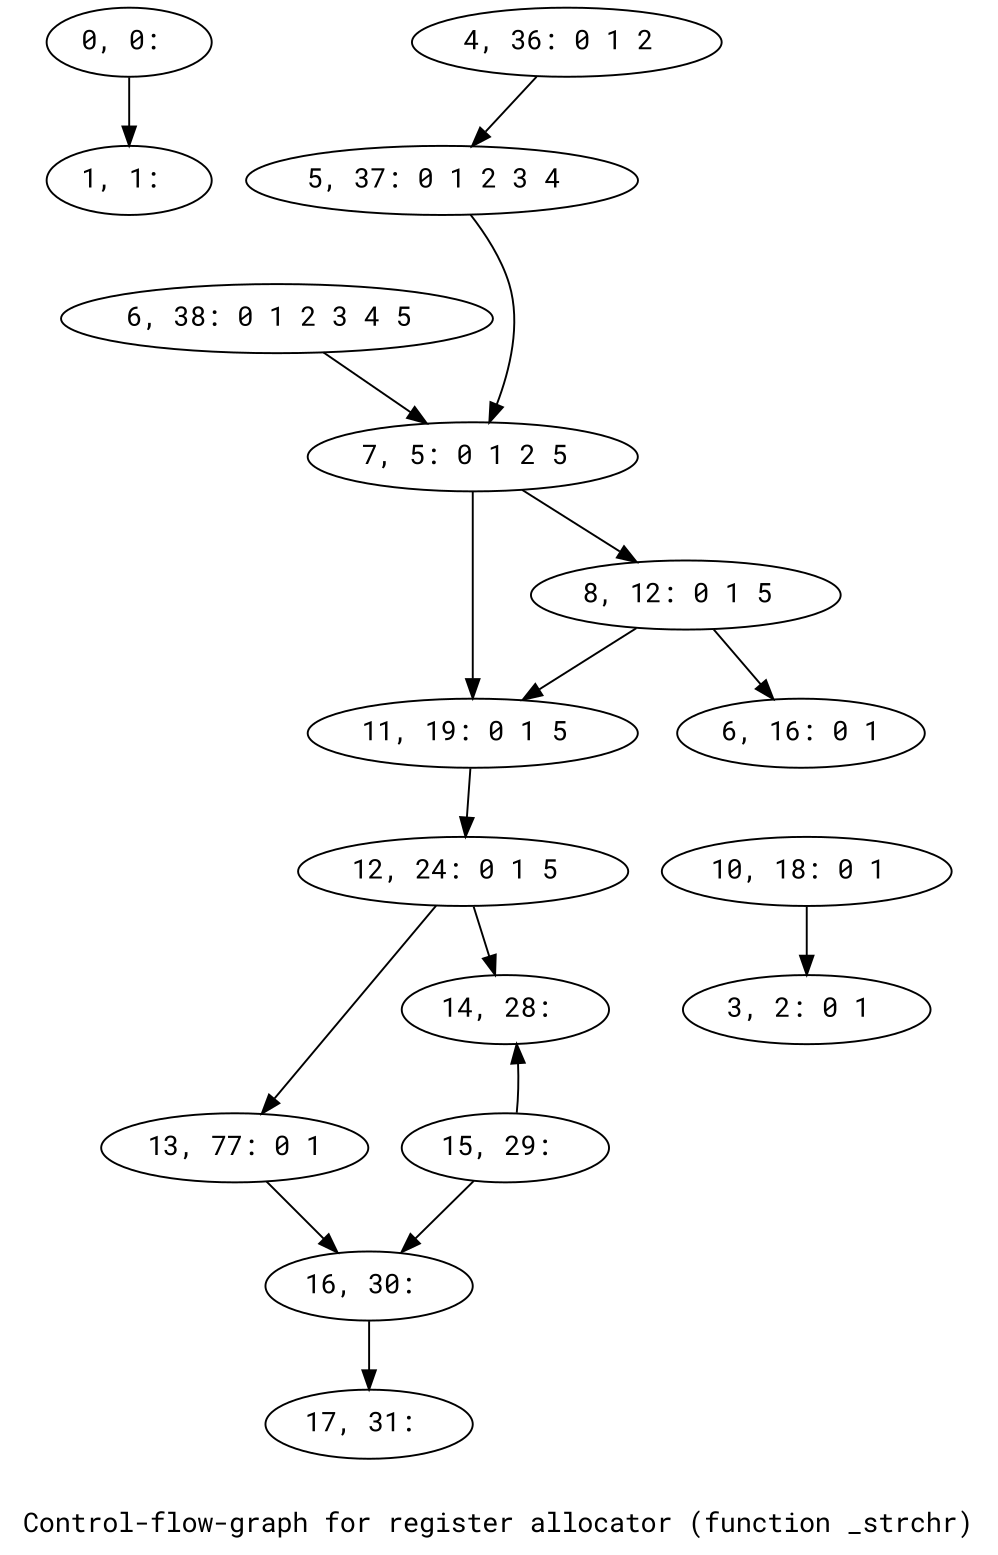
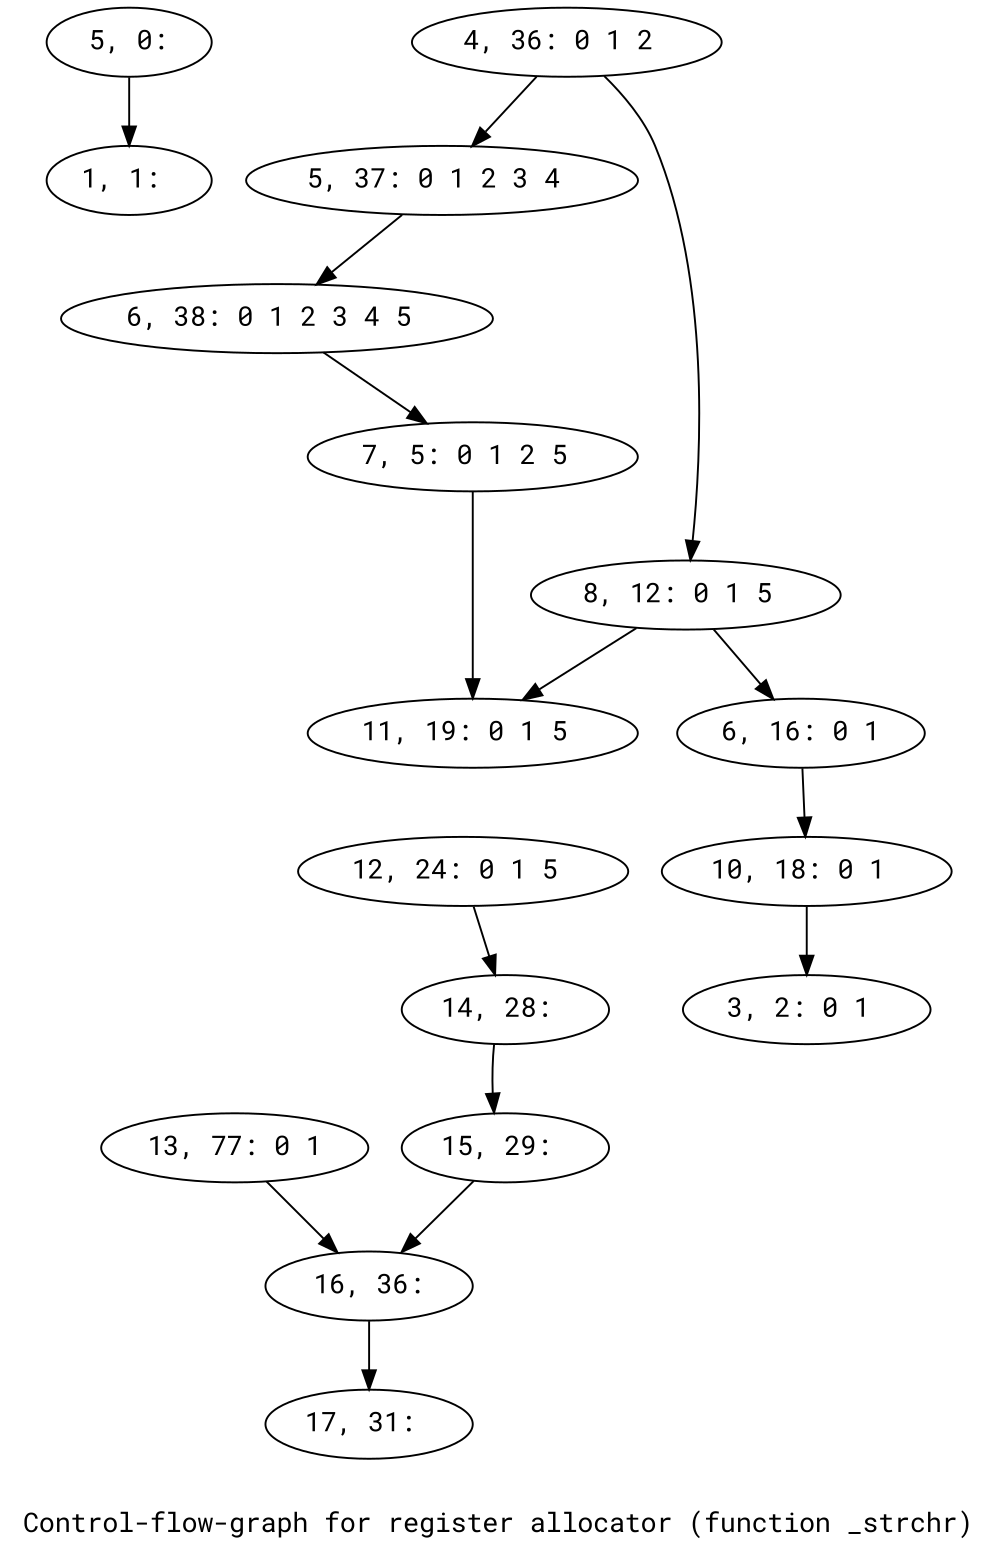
(129, 42) -> (129, 42)
(513, 305) -> (367, 243)
(571, 521) -> (692, 298)
(469, 793) -> none
none -> (803, 793)
(355, 1002) -> none
(518, 1088) -> (493, 1069)
(369, 1286) -> (369, 1286)
